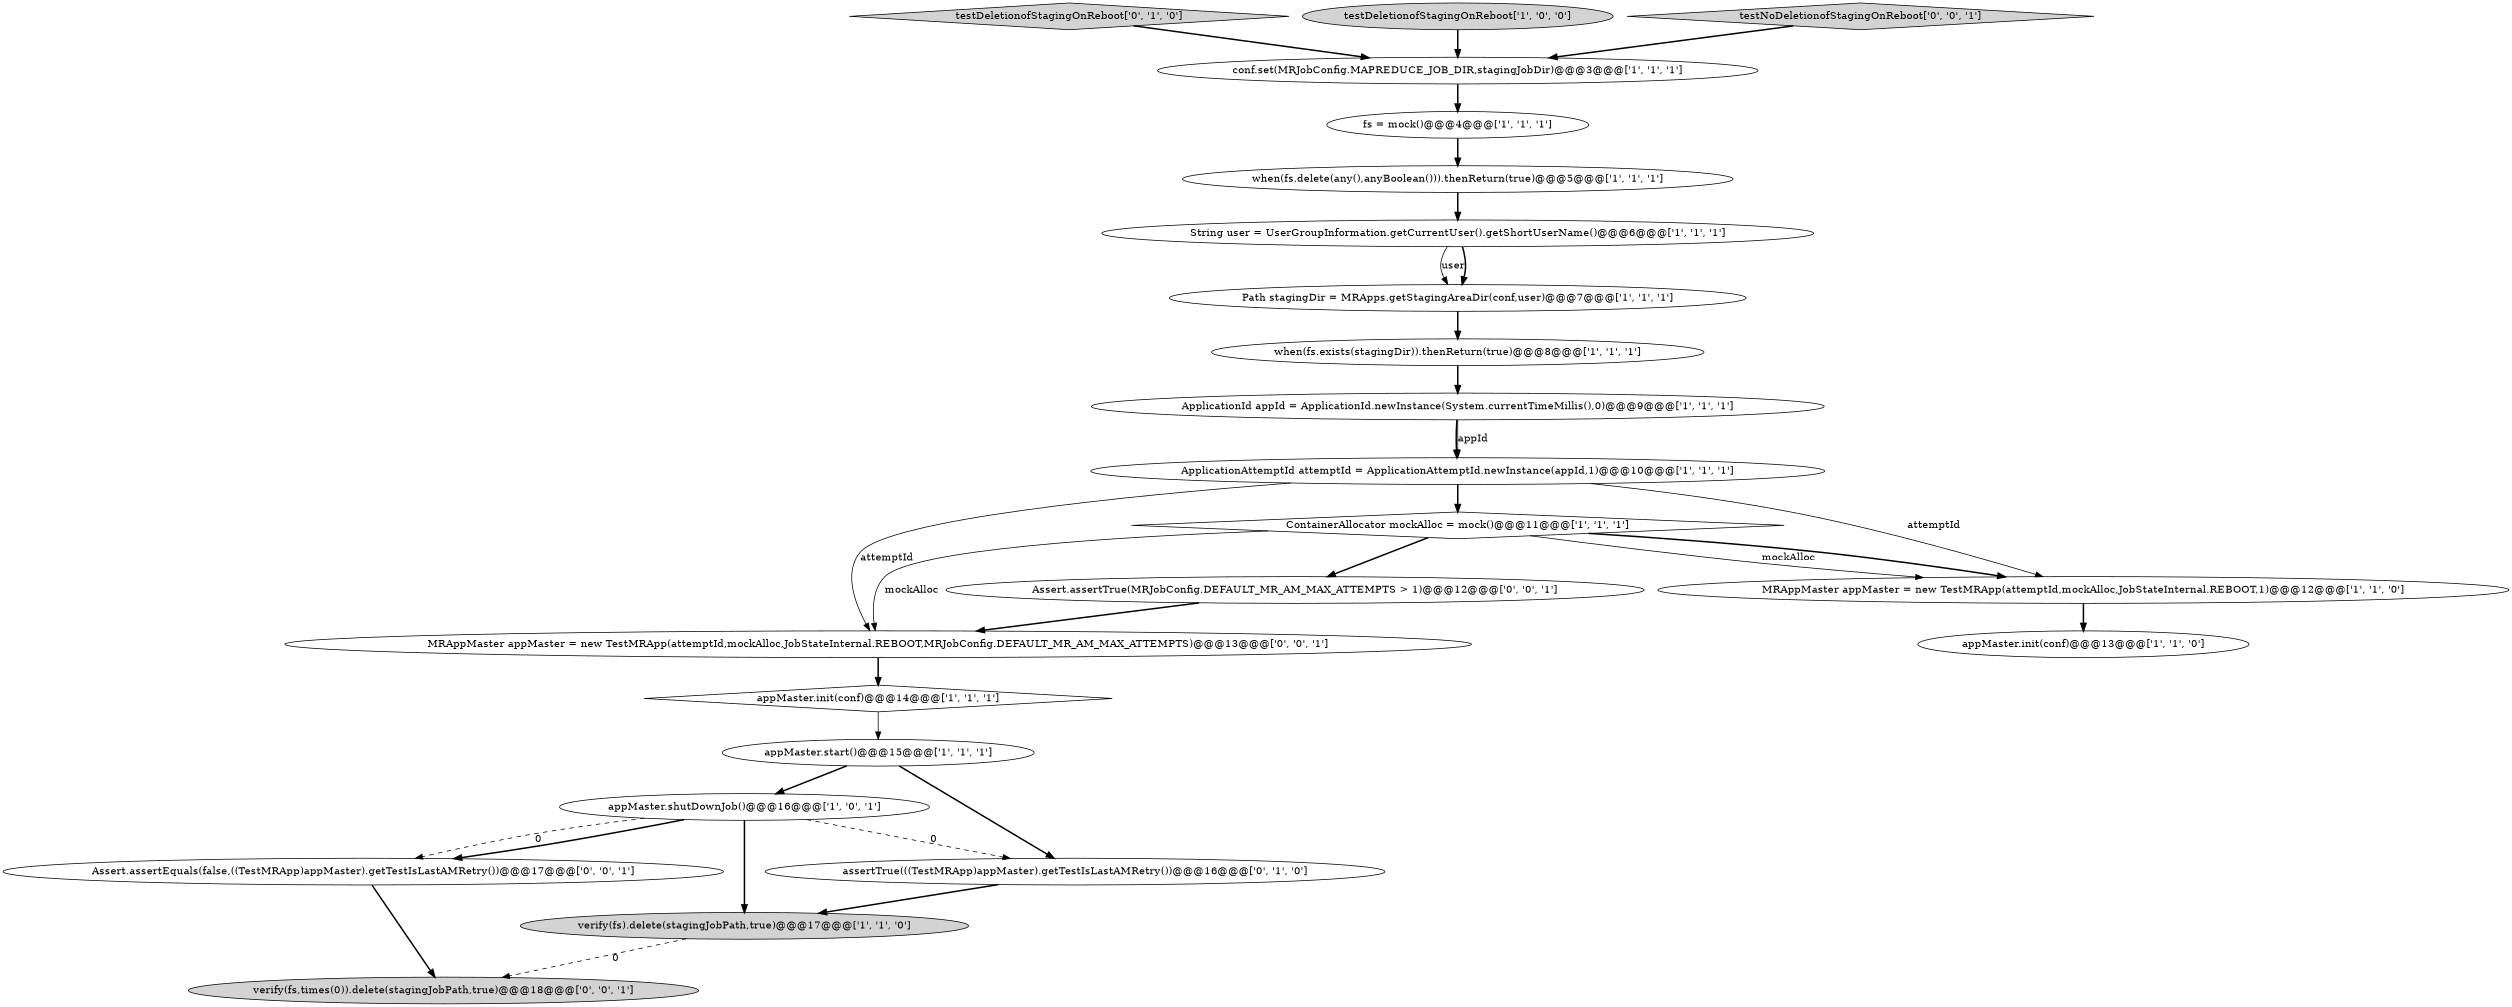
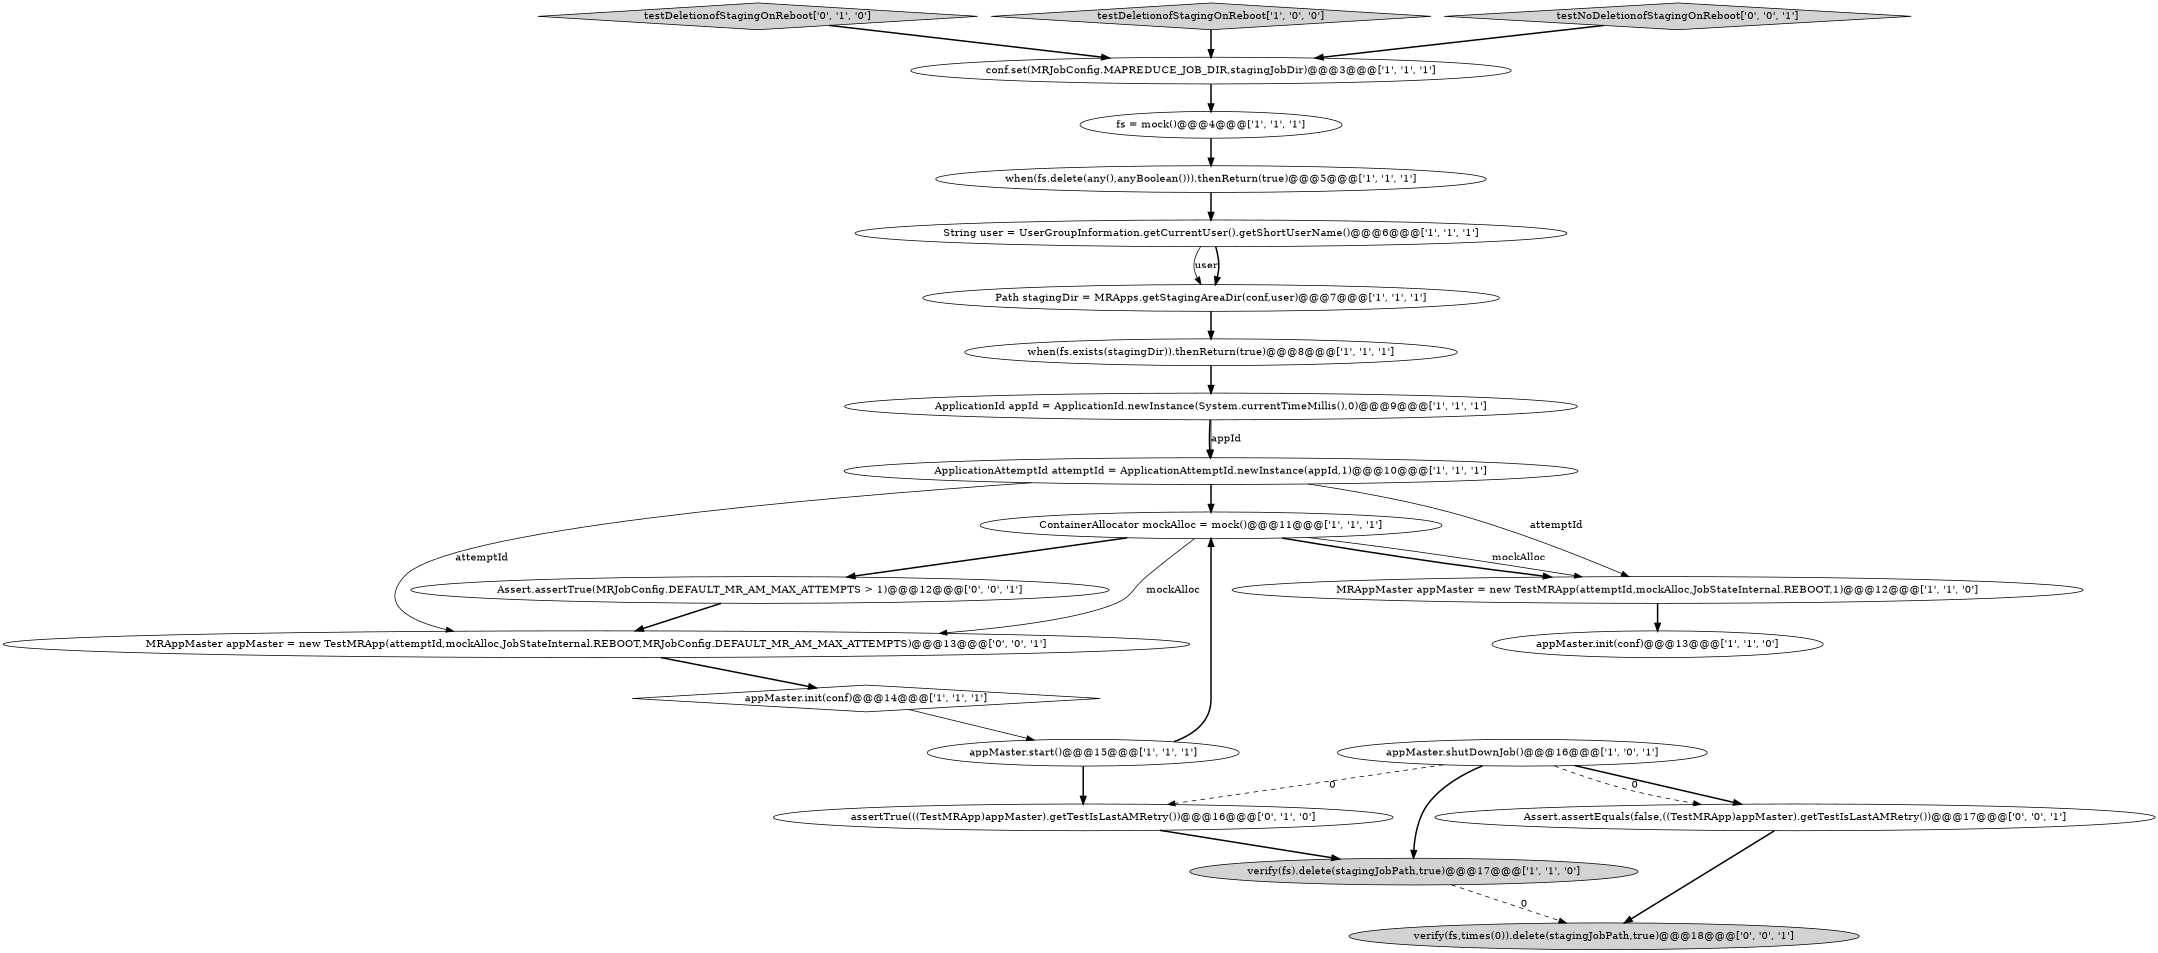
(1458, 16) -> (1211, 16)
(1458, 525) -> (1211, 525)
(815, 778) -> (1211, 653)
